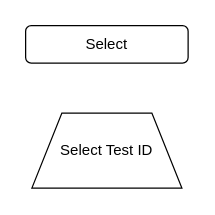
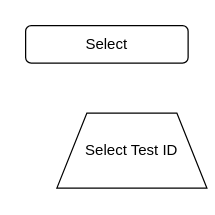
(107, 151) -> (132, 151)
